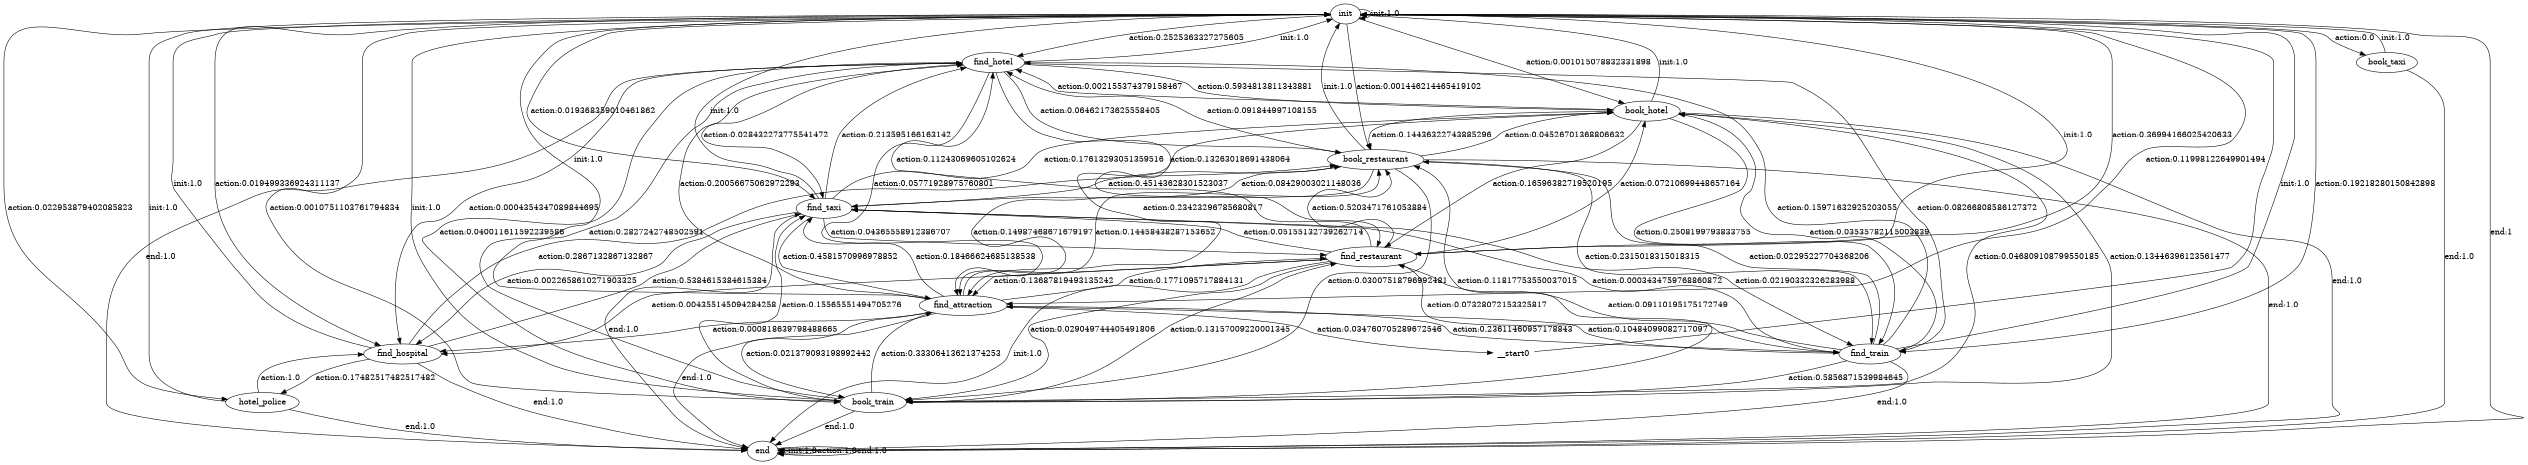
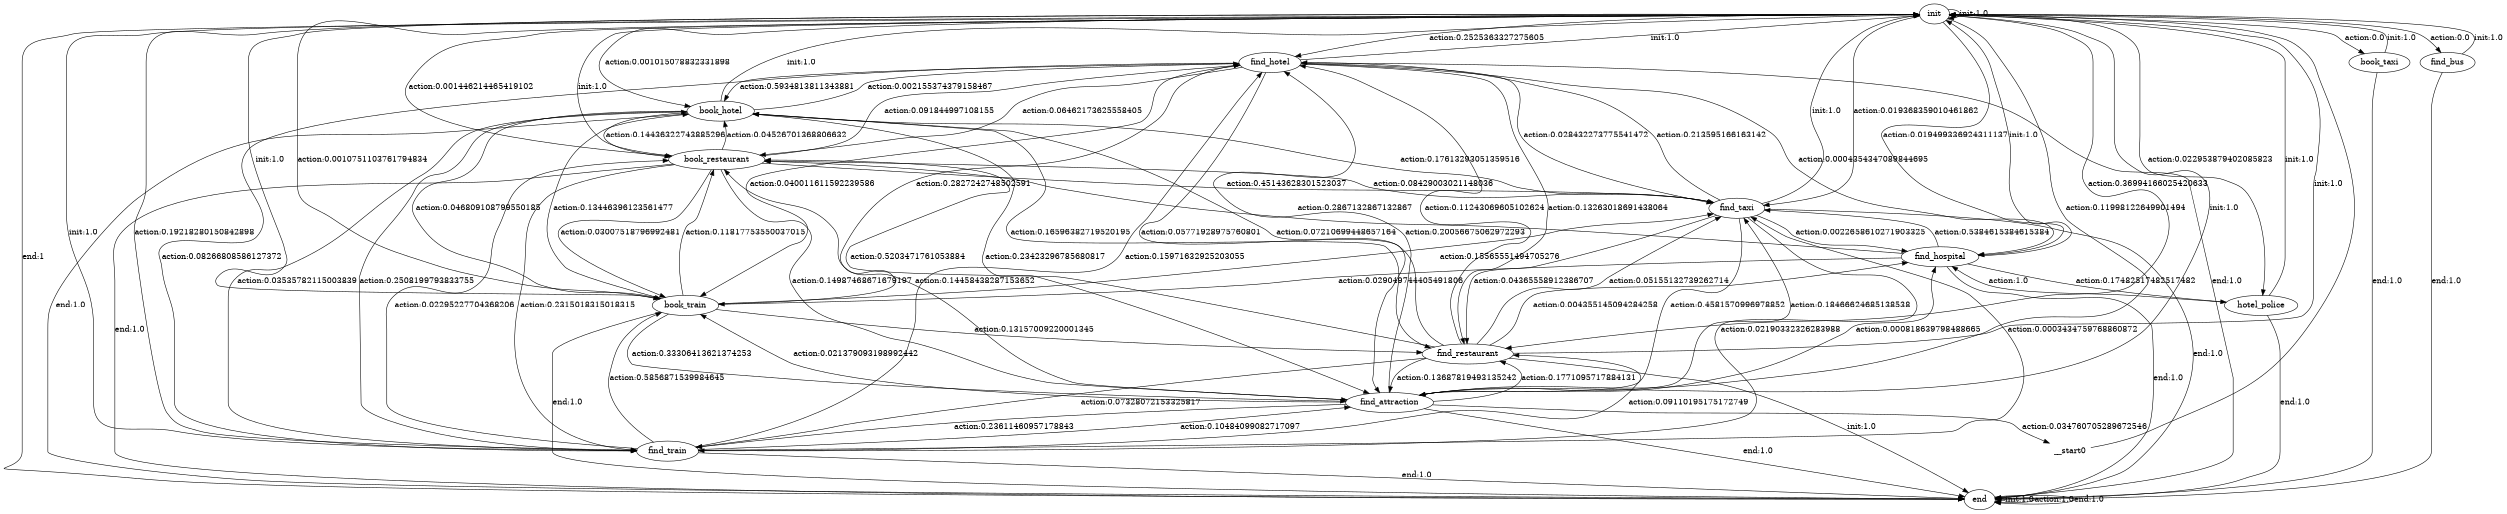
none -> (2448, 63)
(1077, 314) -> (1313, 279)
